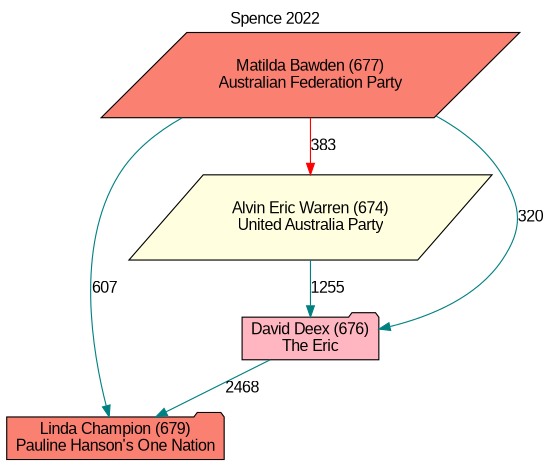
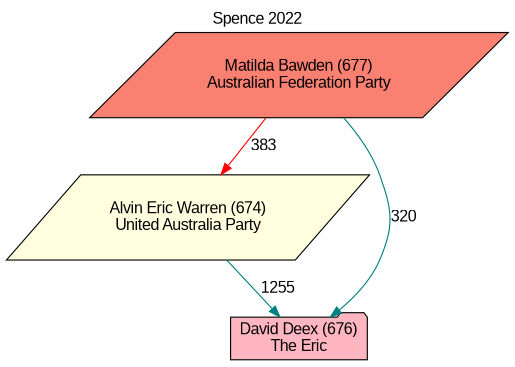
(115, 438) -> none
